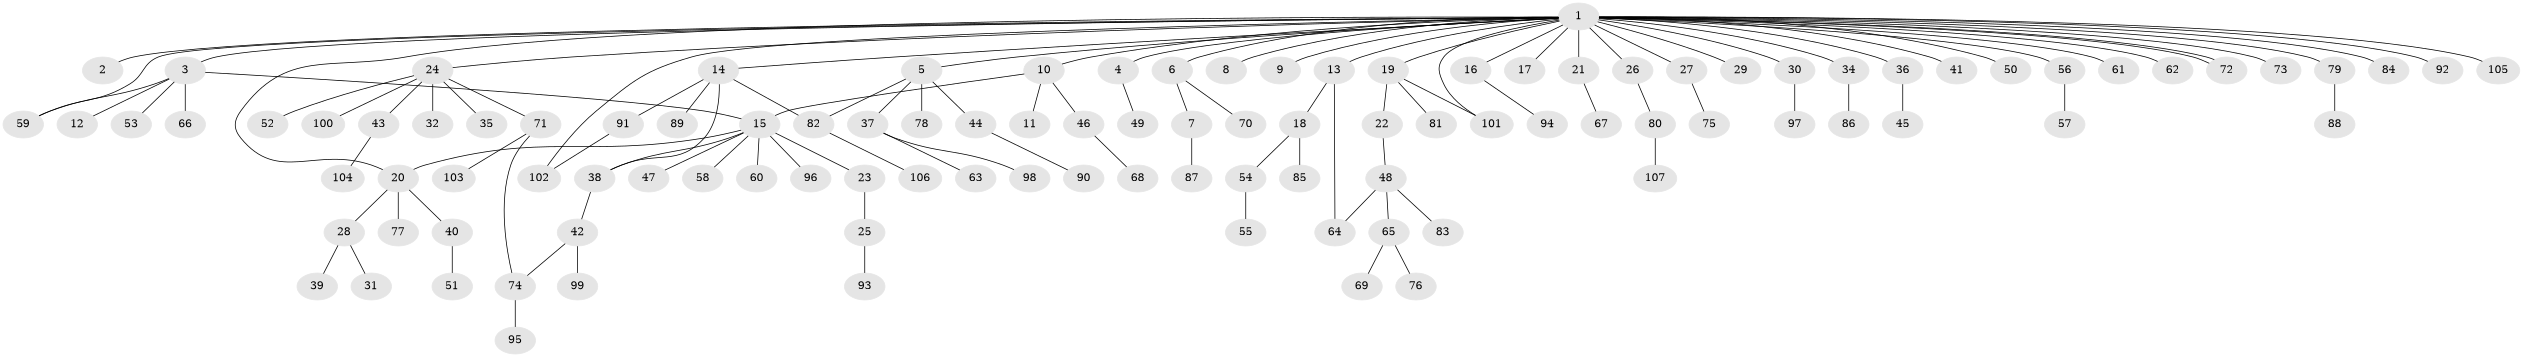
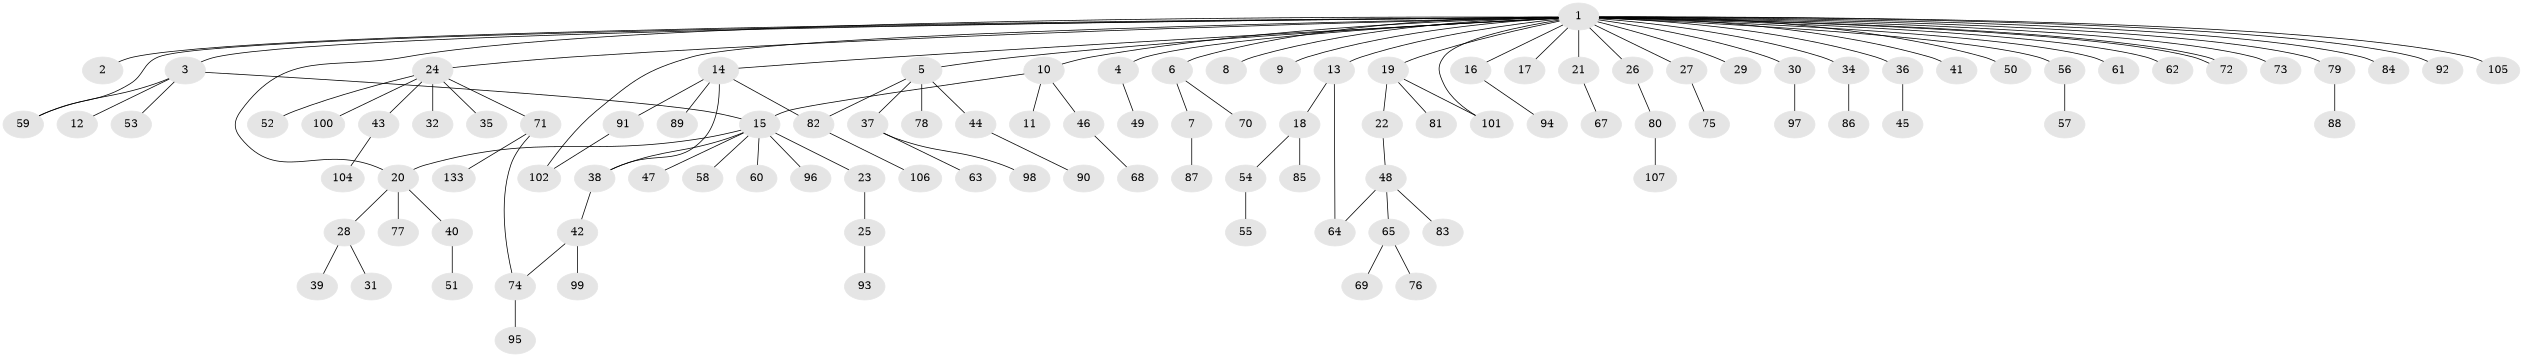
(185, 124) -> none
(454, 178) -> (454, 178)
